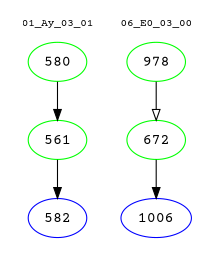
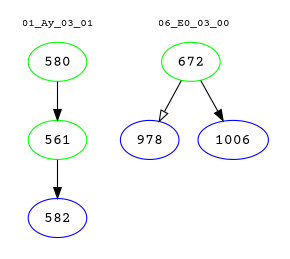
(156, 62) -> (150, 140)
(156, 96) -> (173, 96)
